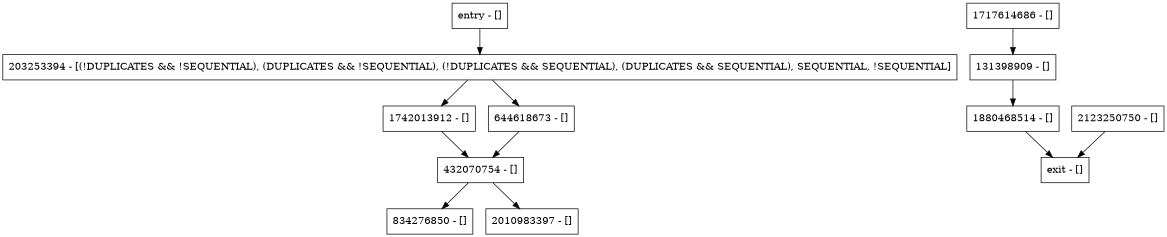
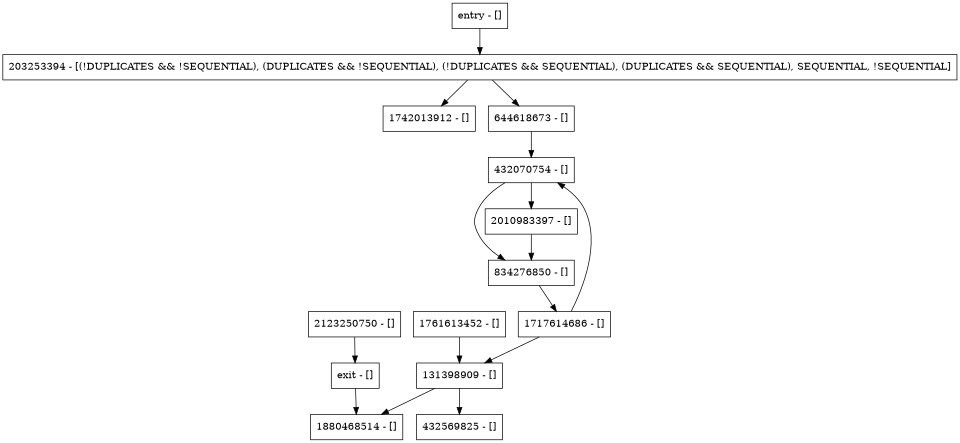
(452, 142) -> (591, 246)
(1036, 142) -> (356, 398)
none -> (531, 244)
none -> (546, 296)
none -> (459, 324)
none -> (459, 427)
